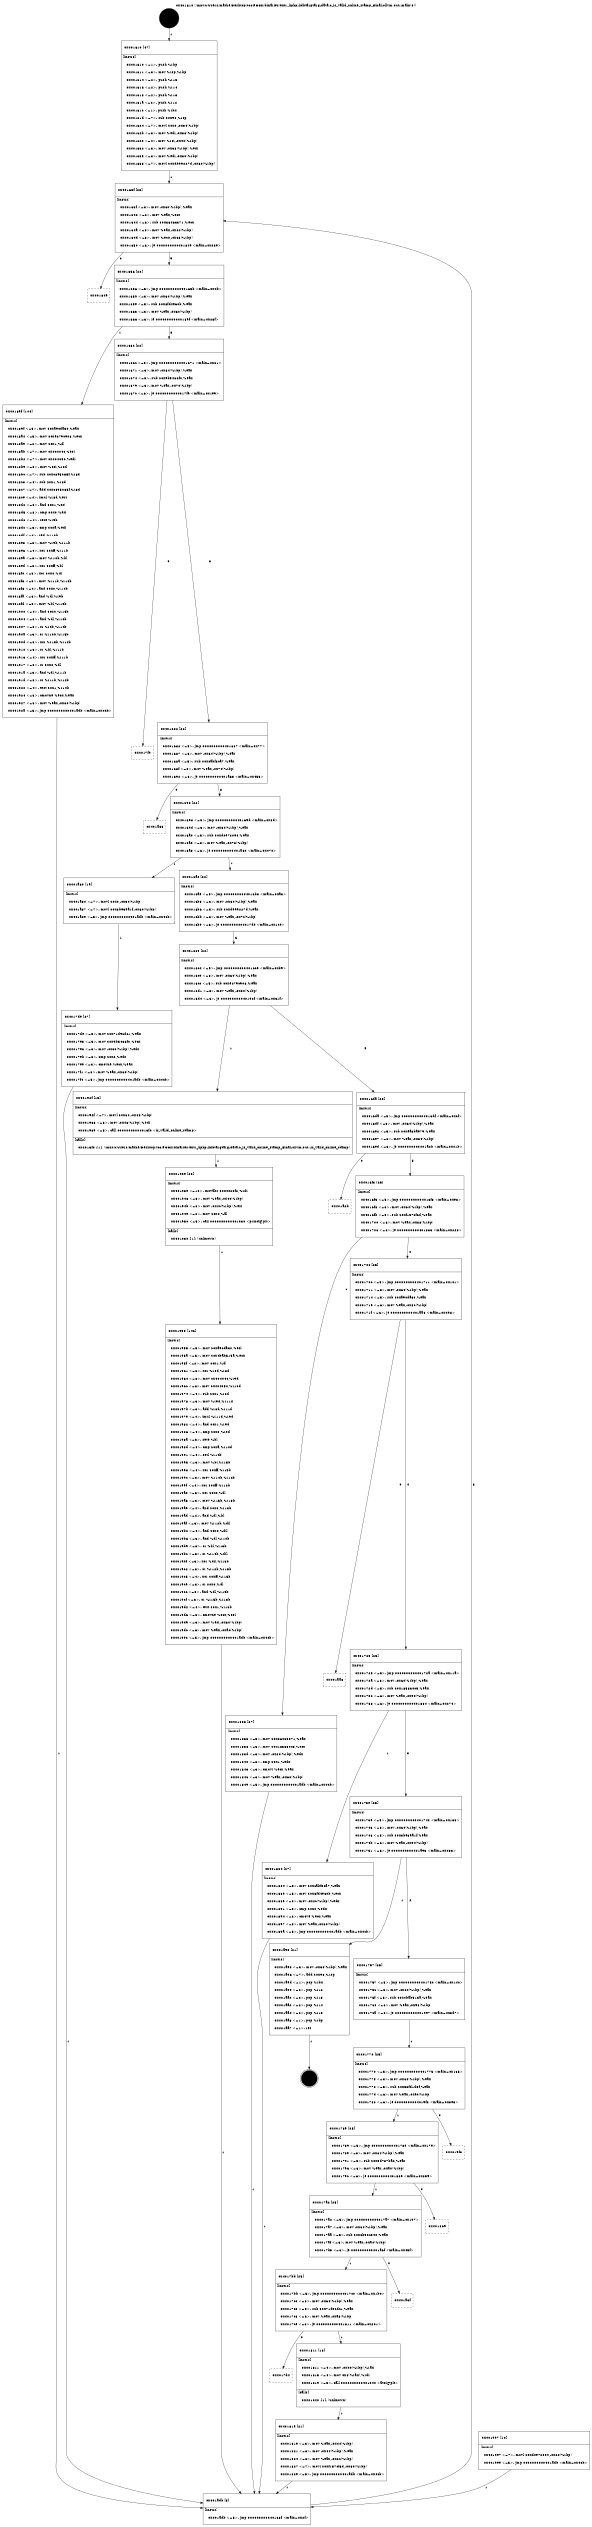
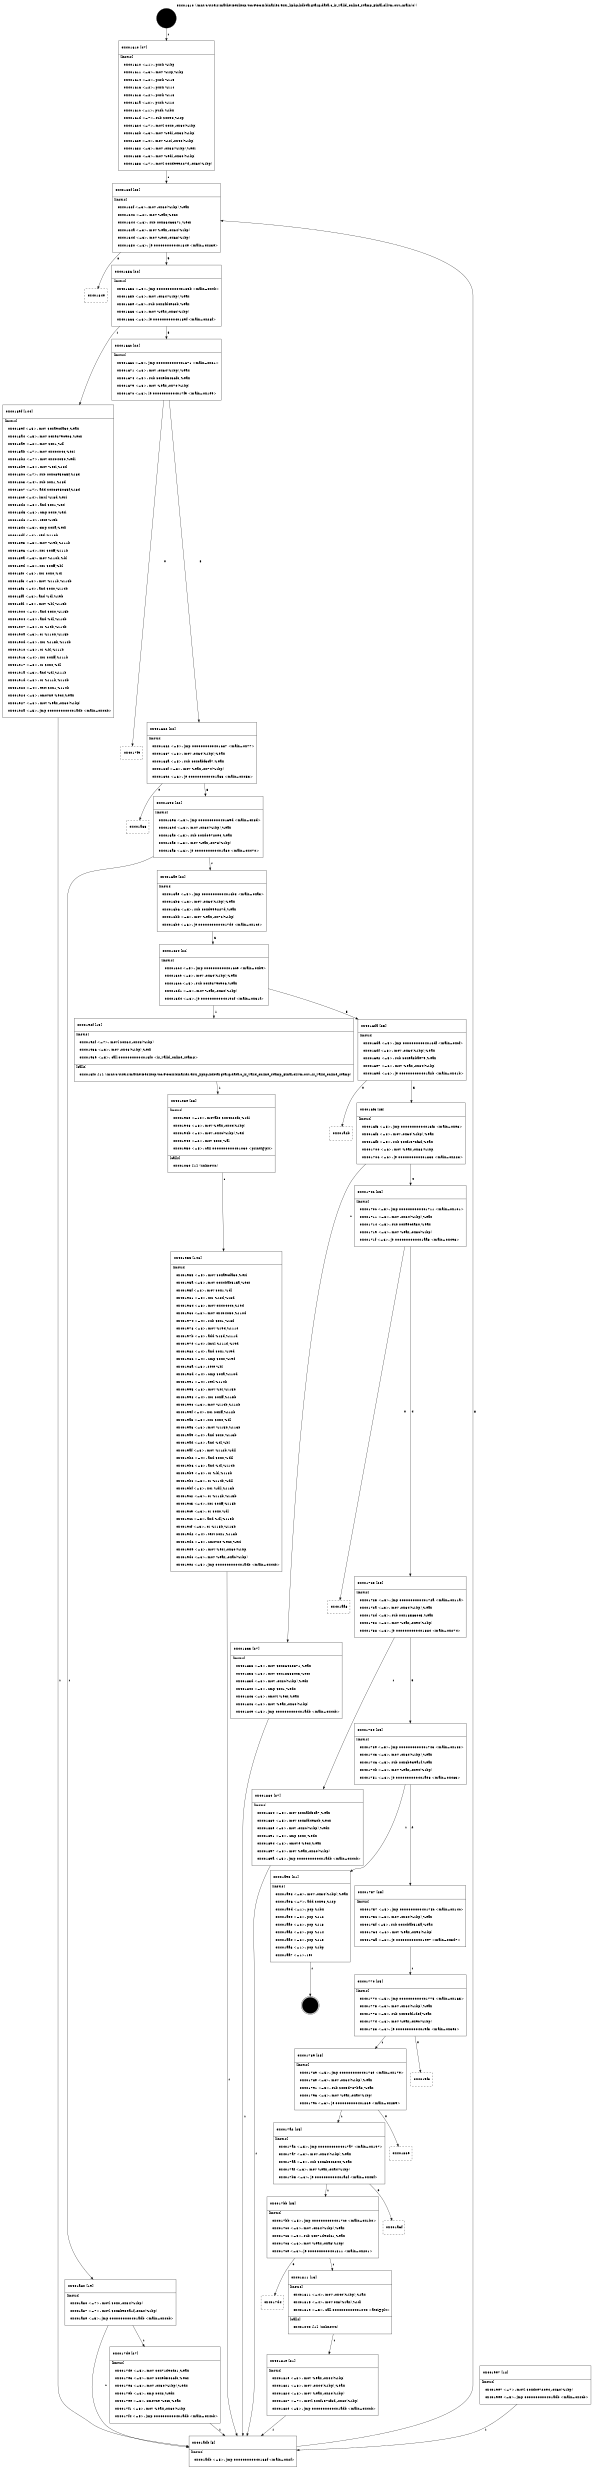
none -> (100, 2417)
